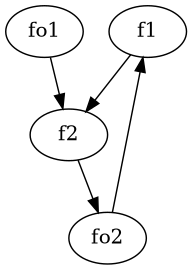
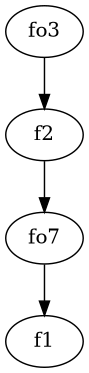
(44, 32) -> (44, 32)
(113, 78) -> none
(108, 238) -> (44, 238)
